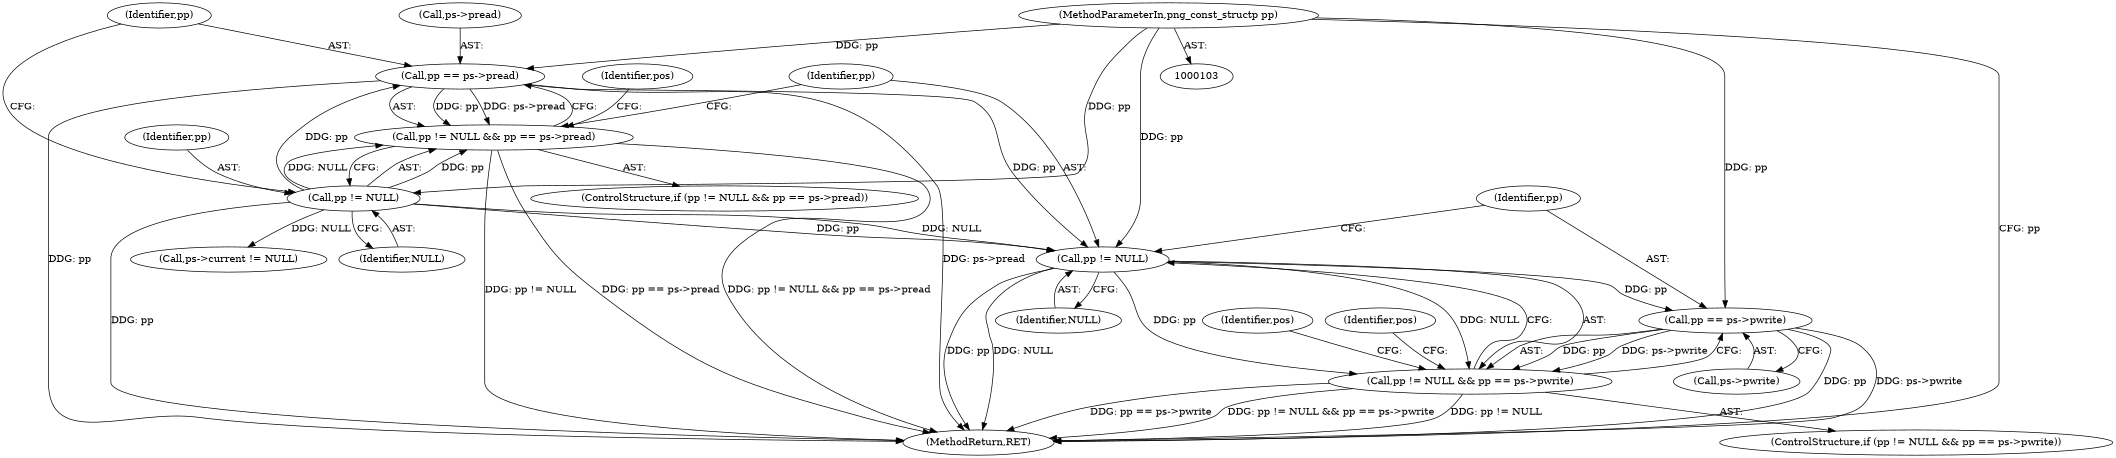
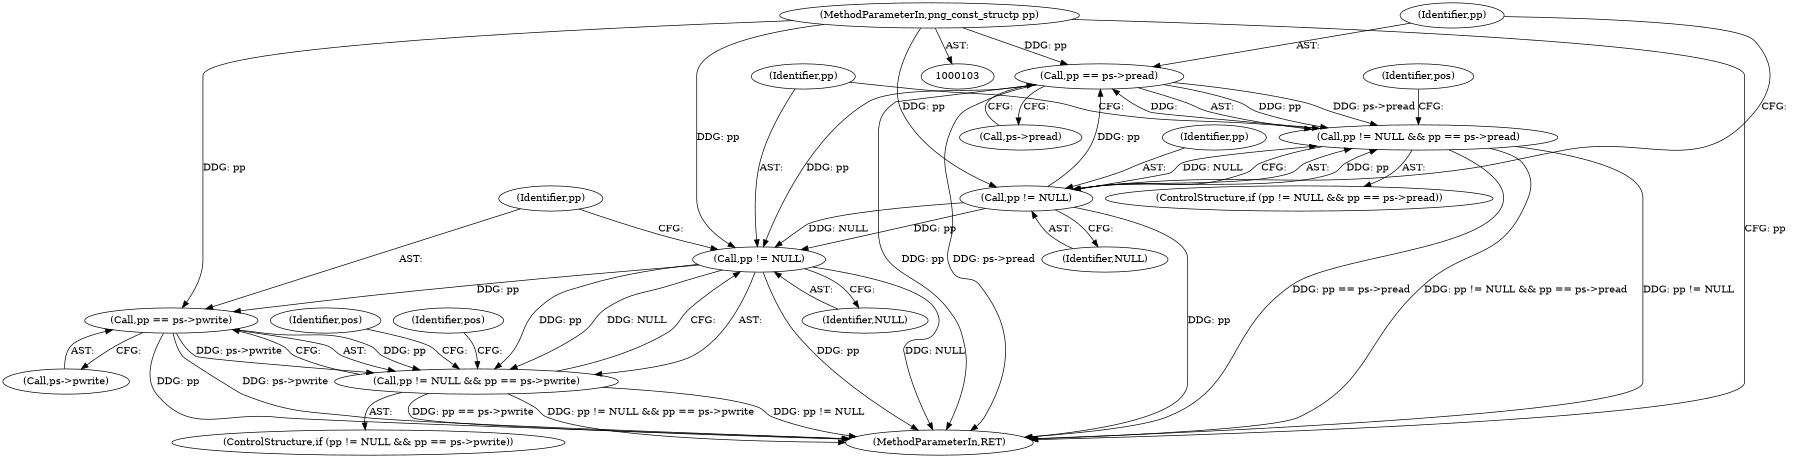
(474, 46) -> (1002, 107)
none -> (1023, 102)
(586, 107) -> (1166, 107)
(229, 260) -> none
(979, 443) -> (939, 443)
